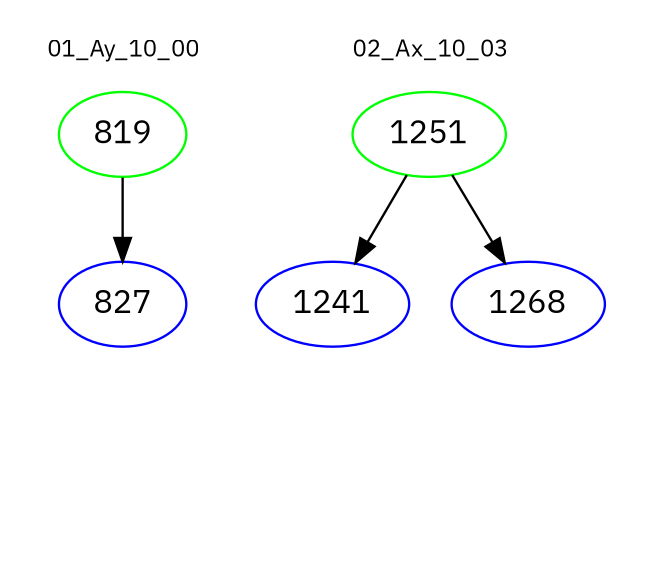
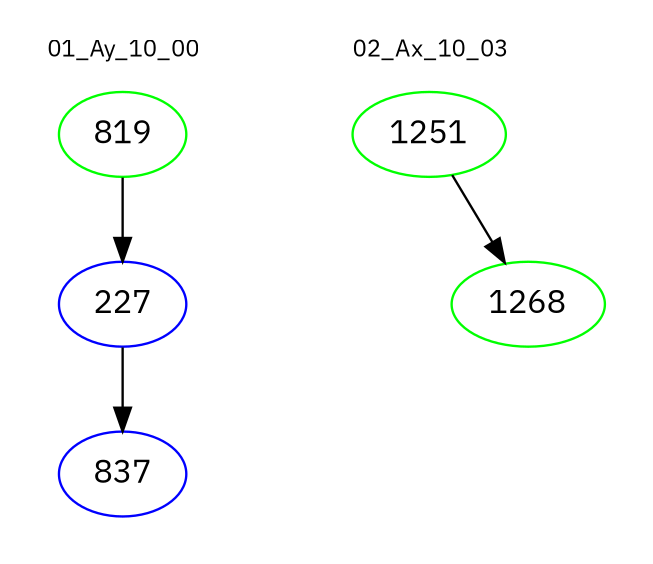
(123, 304) -> (123, 304)
(333, 304) -> none
(528, 304) -> (528, 304)
none -> (123, 474)
